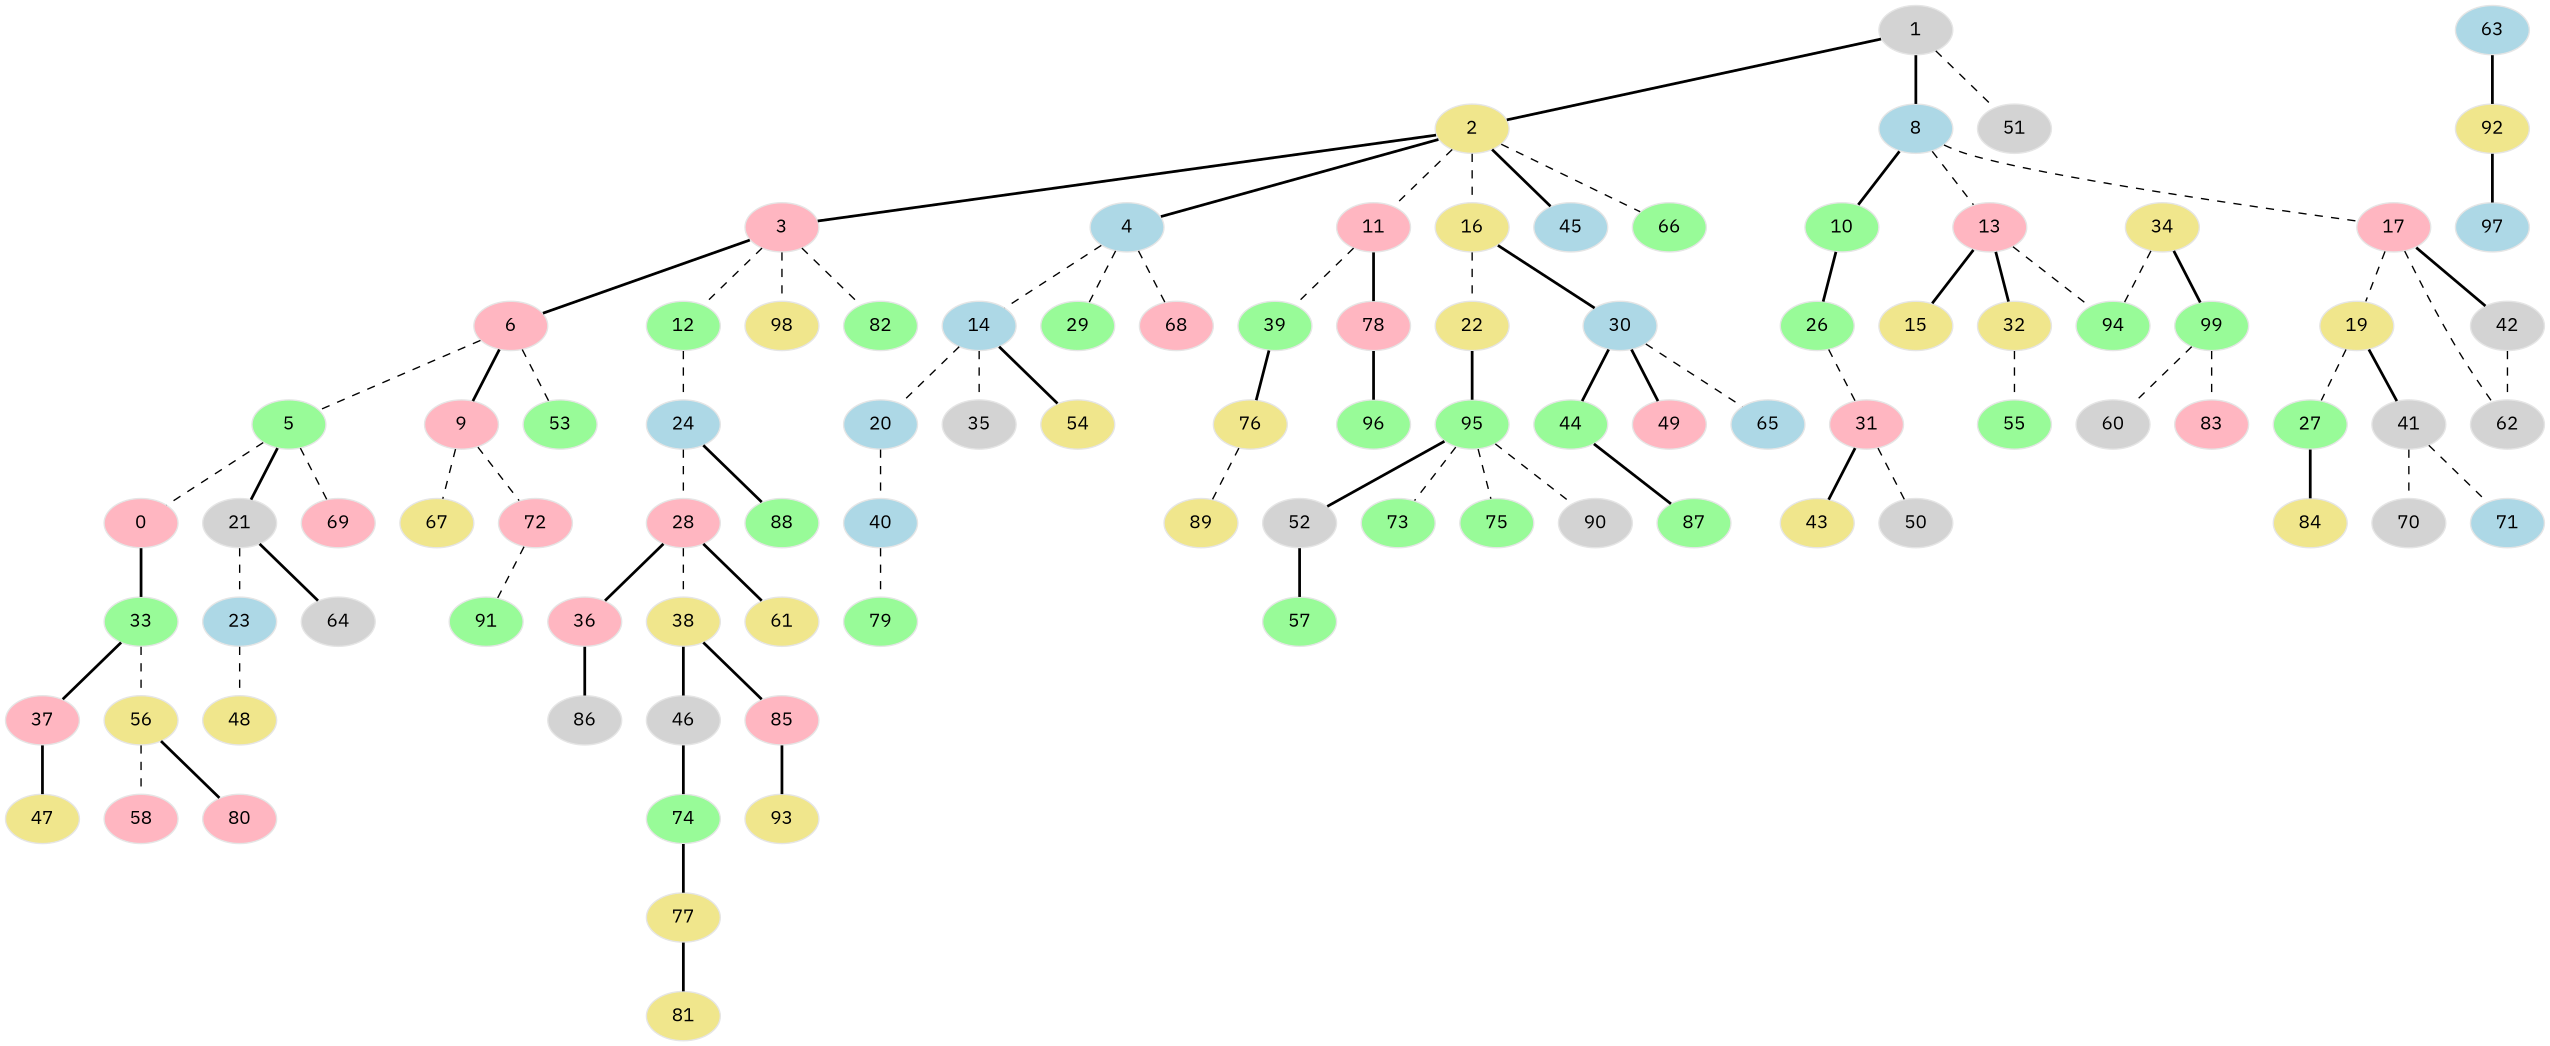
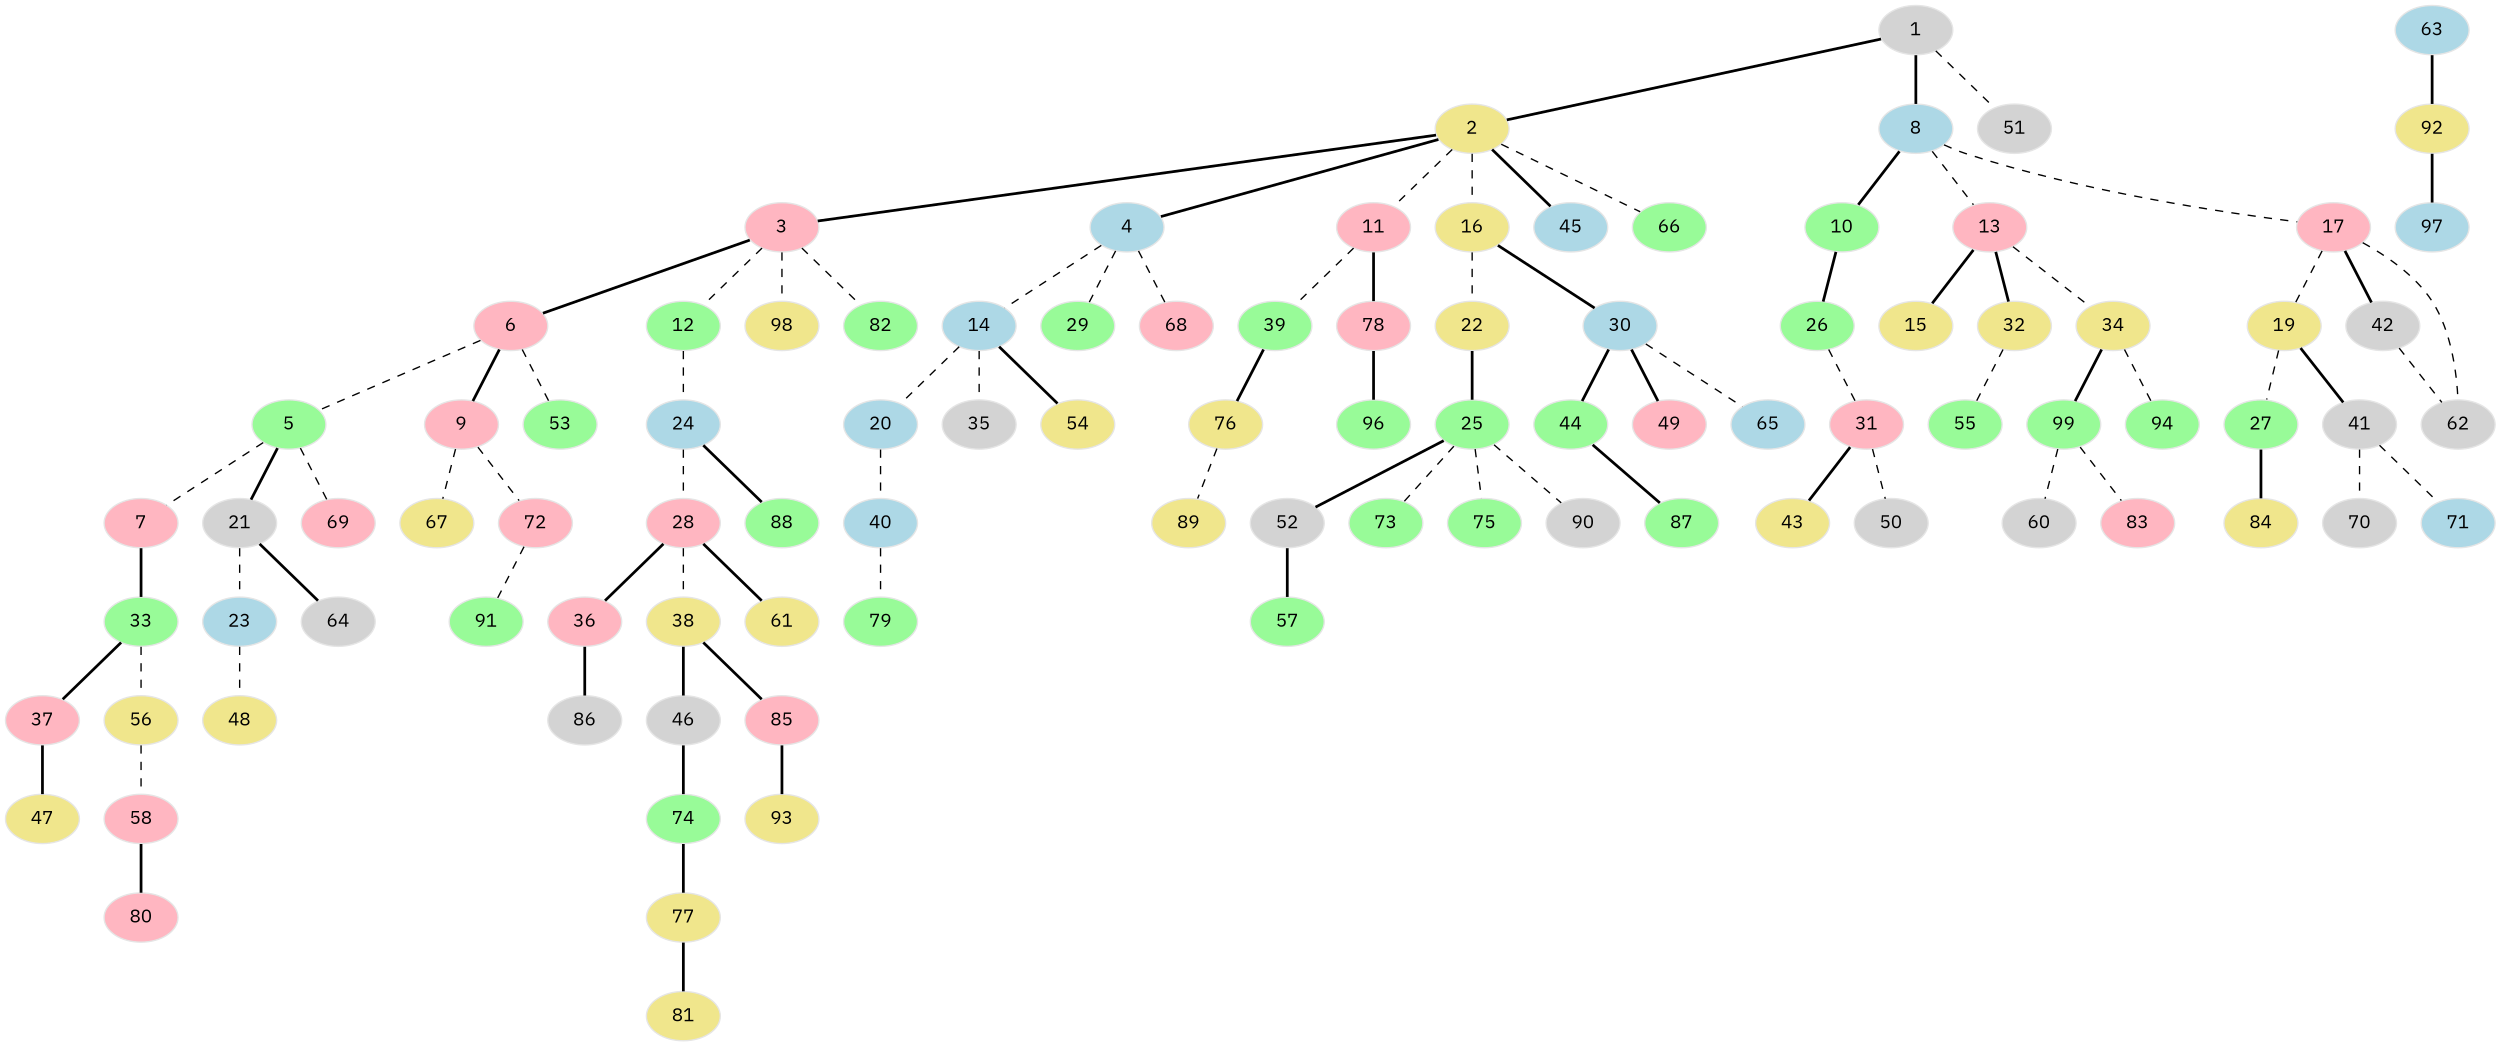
(2051, 277) -> (2051, 277)
(1472, 425) -> (1472, 425)
(141, 523) -> (141, 523)
(190, 769) -> (141, 868)
